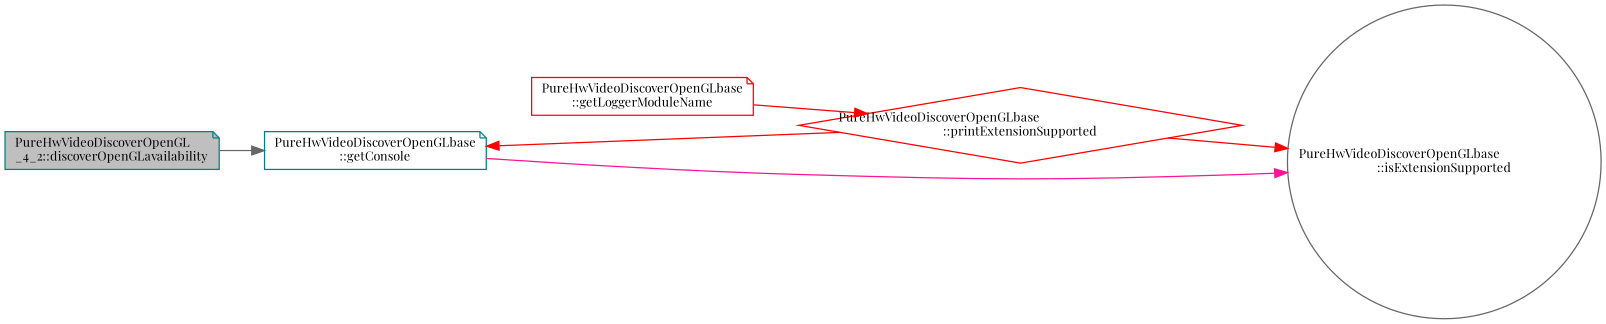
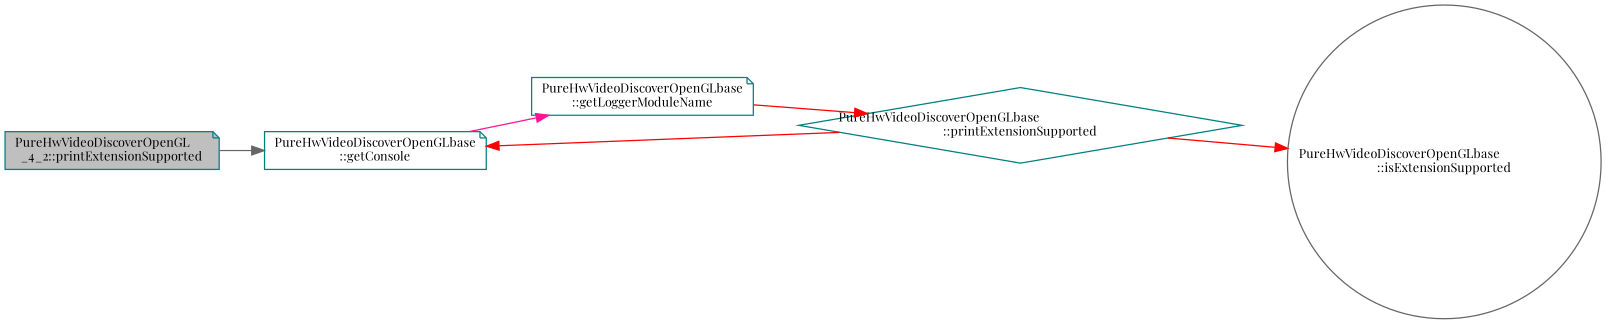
(642, 96) -> (642, 96)
(1020, 125) -> (1020, 125)
(112, 151) -> (112, 151)
(880, 177) -> (503, 125)
